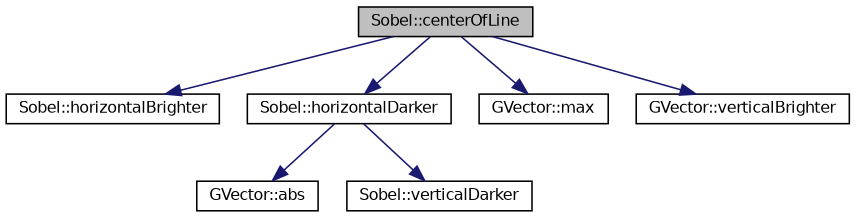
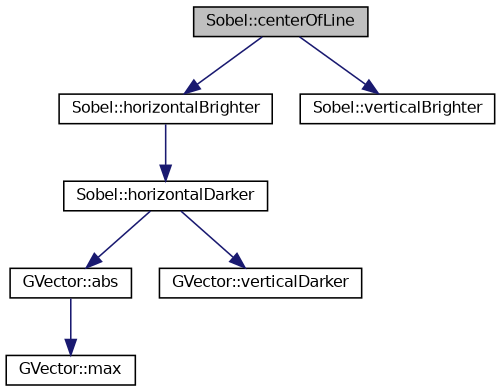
(404, 60) -> (166, 145)
(489, 60) -> (71, 319)
(743, 109) -> (397, 109)
(439, 196) -> (261, 283)
